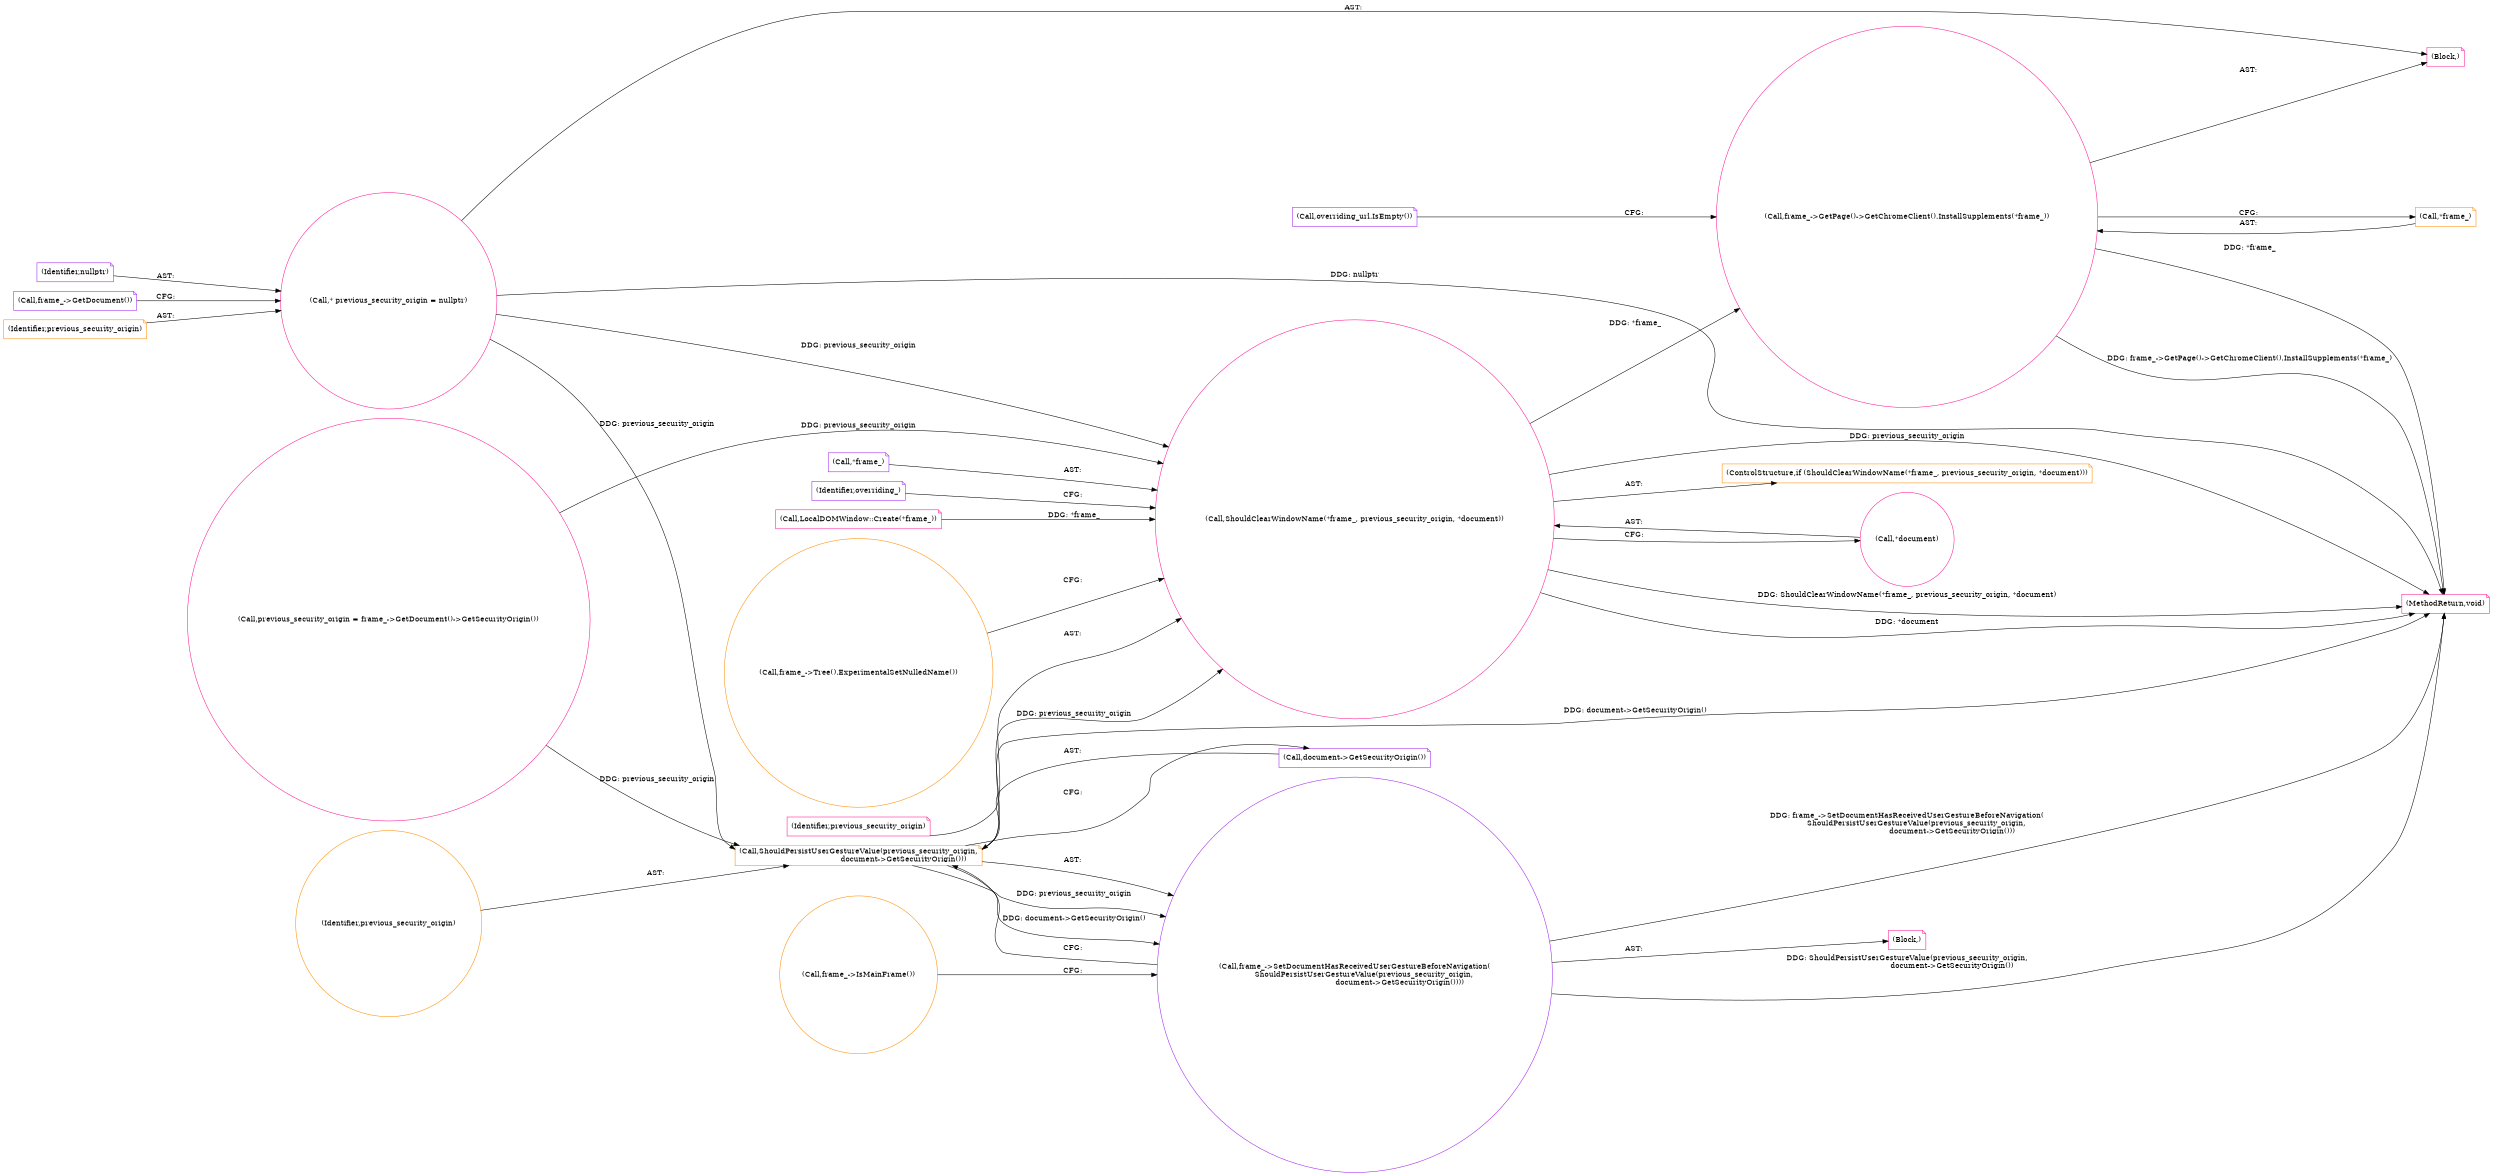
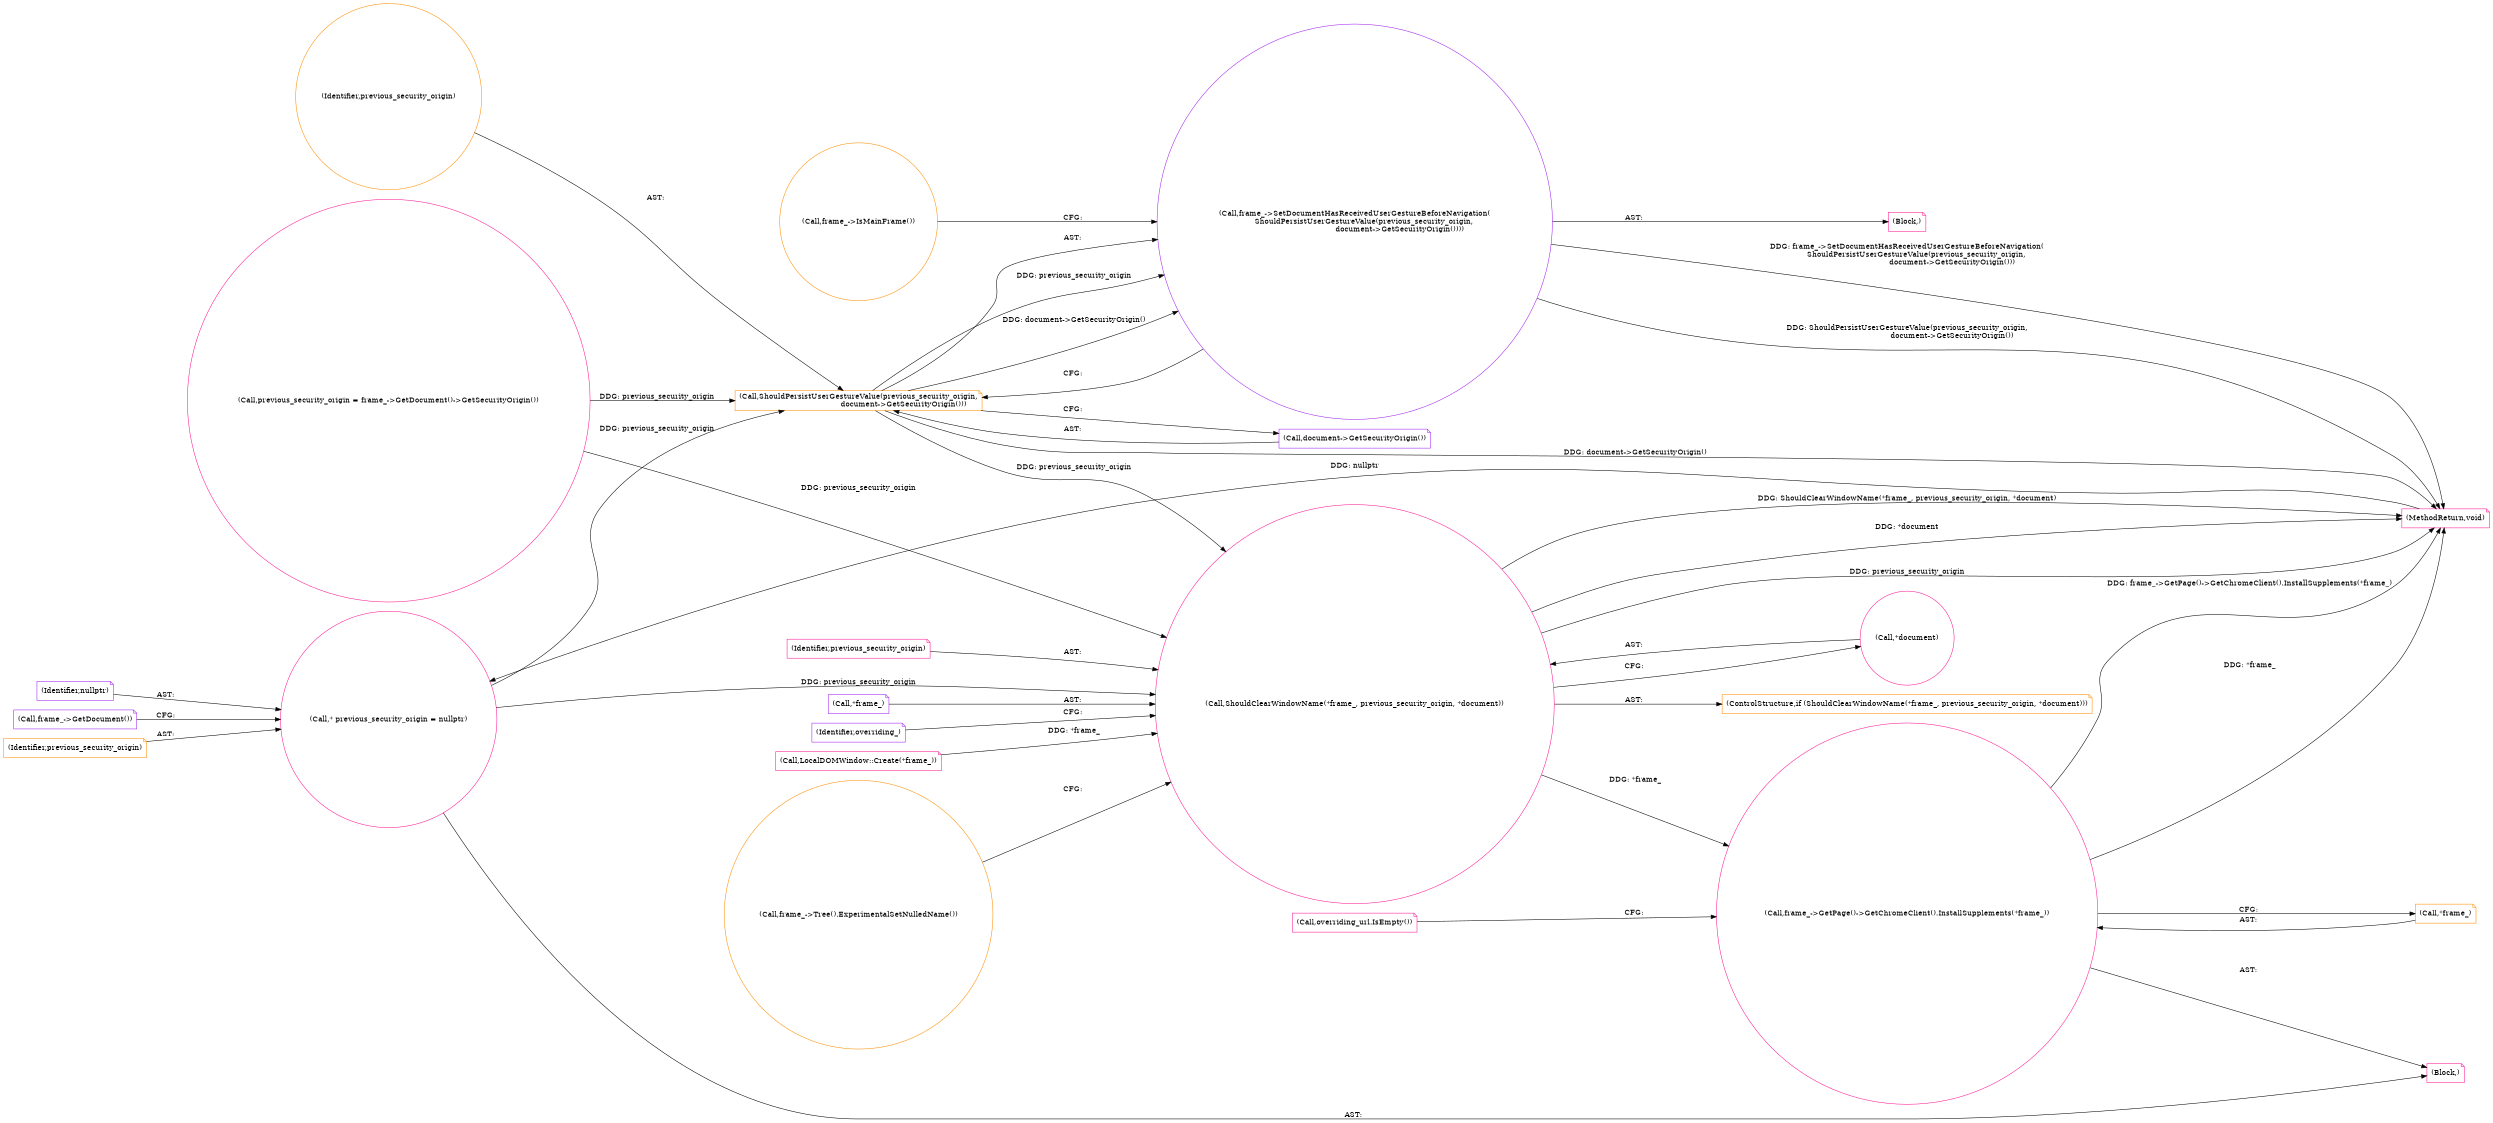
(1355, 217) -> (1355, 923)
(1540, 294) -> (1445, 471)
